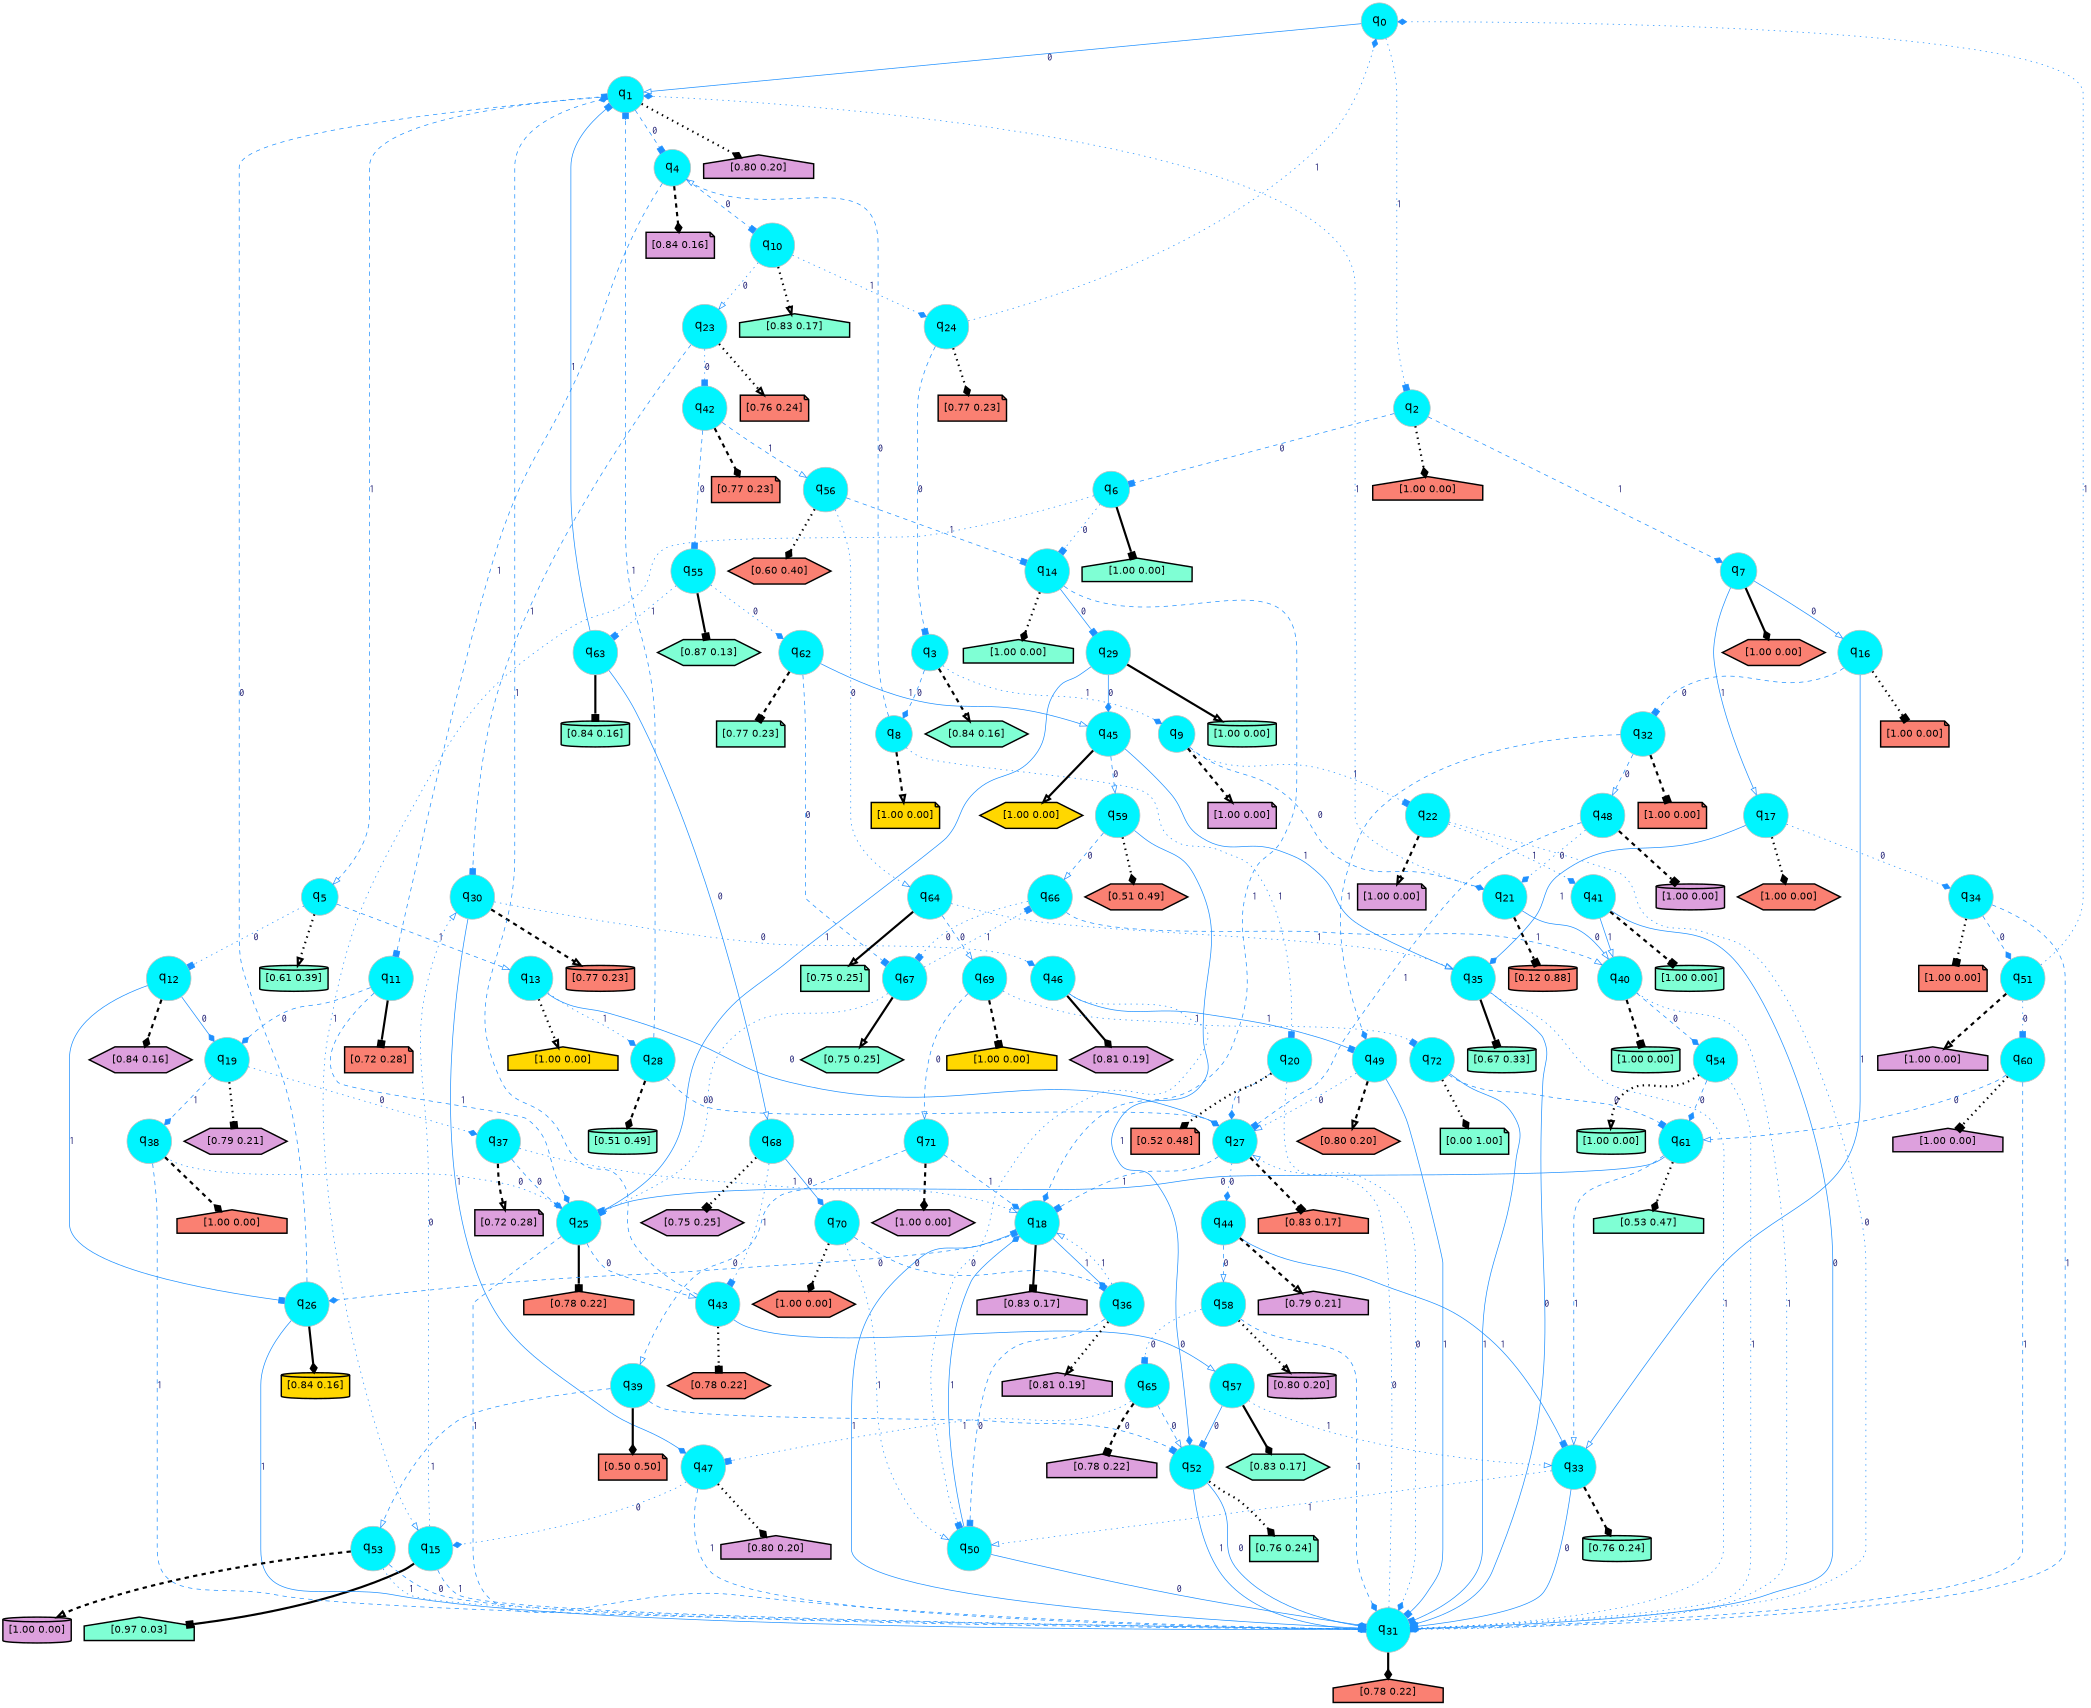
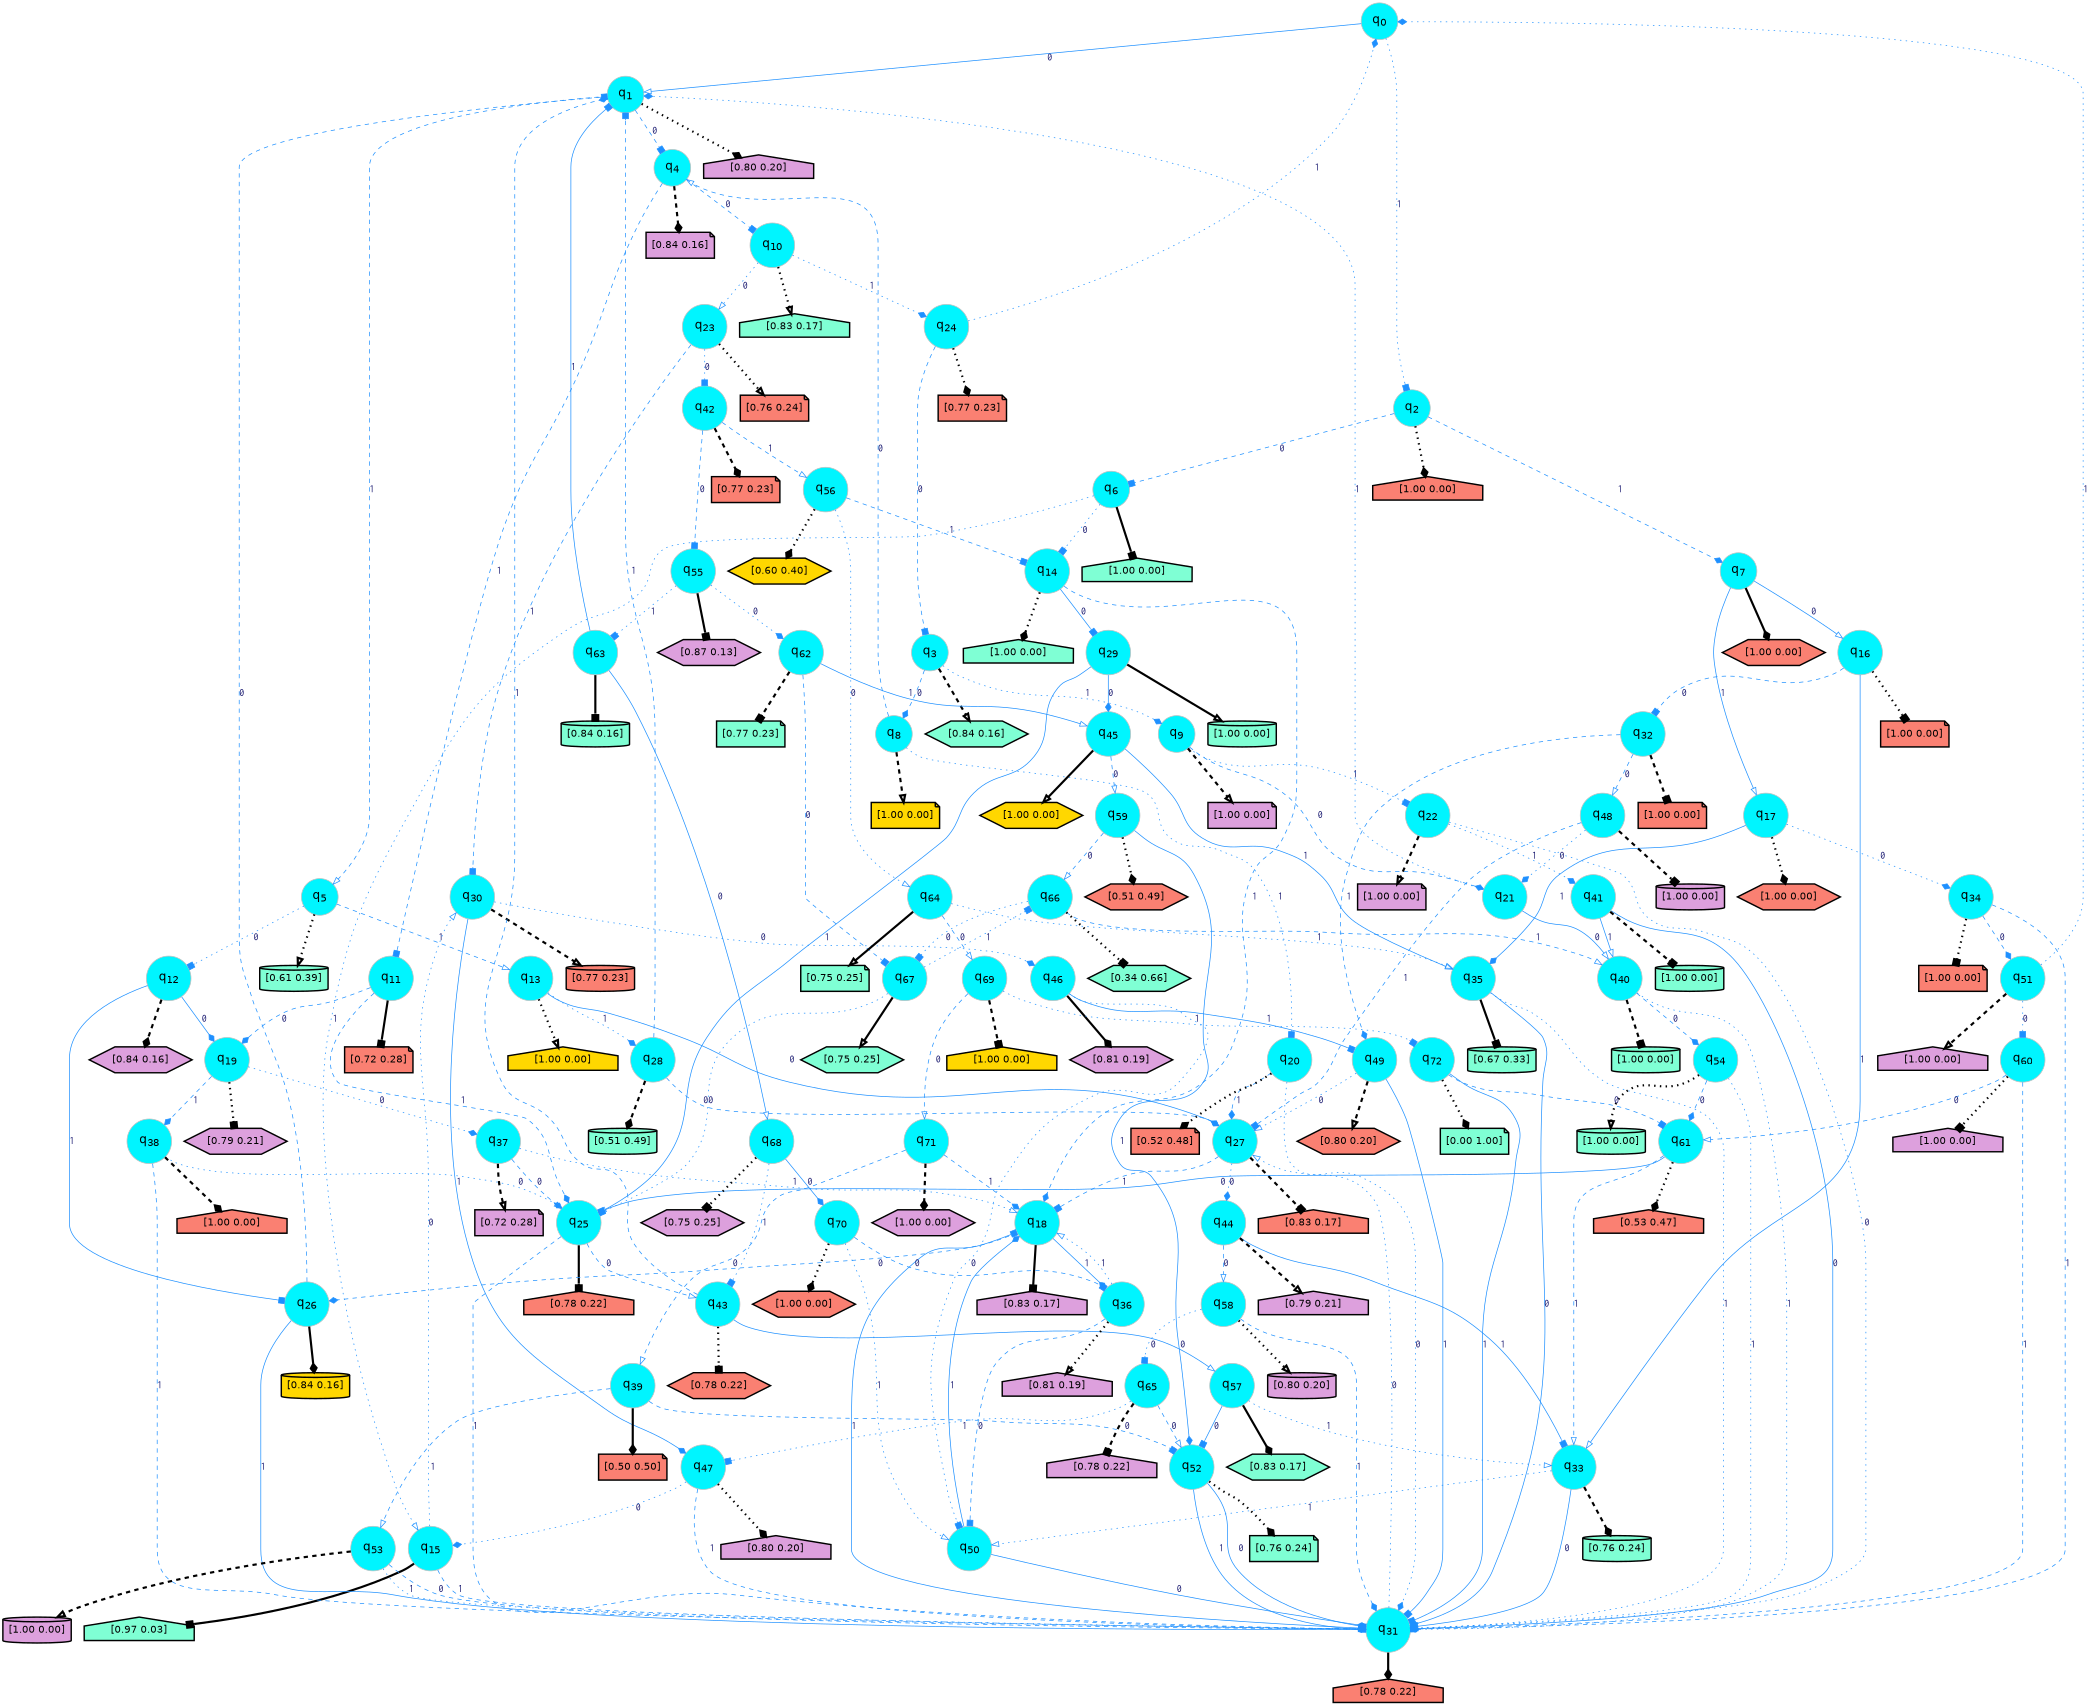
(780, 571) -> (780, 571)
(709, 653) -> (709, 653)
none -> (1139, 978)
(1543, 978) -> none
(1649, 1223) -> (1649, 1223)
